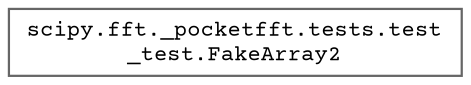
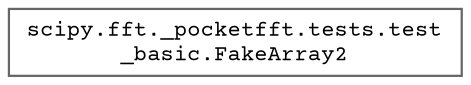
(235, 42) -> (235, 42)
